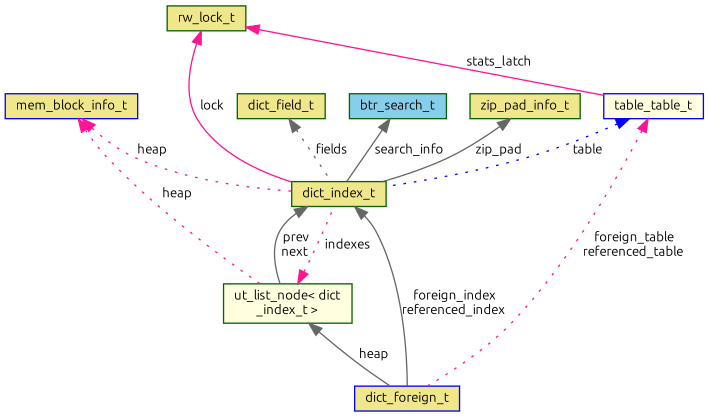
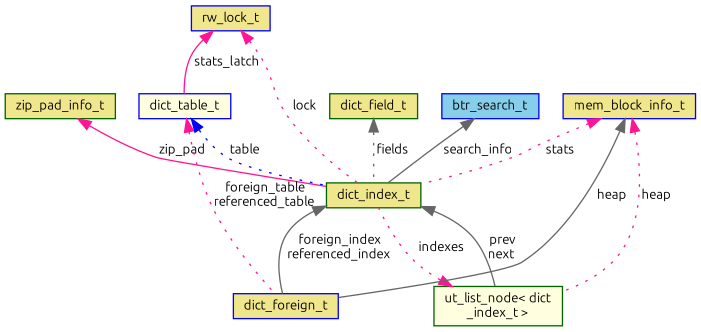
(206, 18) -> (231, 18)
(398, 106) -> (490, 106)
(654, 106) -> (185, 106)
(209, 134) -> (291, 121)
(151, 150) -> (559, 150)
(444, 160) -> (211, 167)
(354, 360) -> (512, 266)
